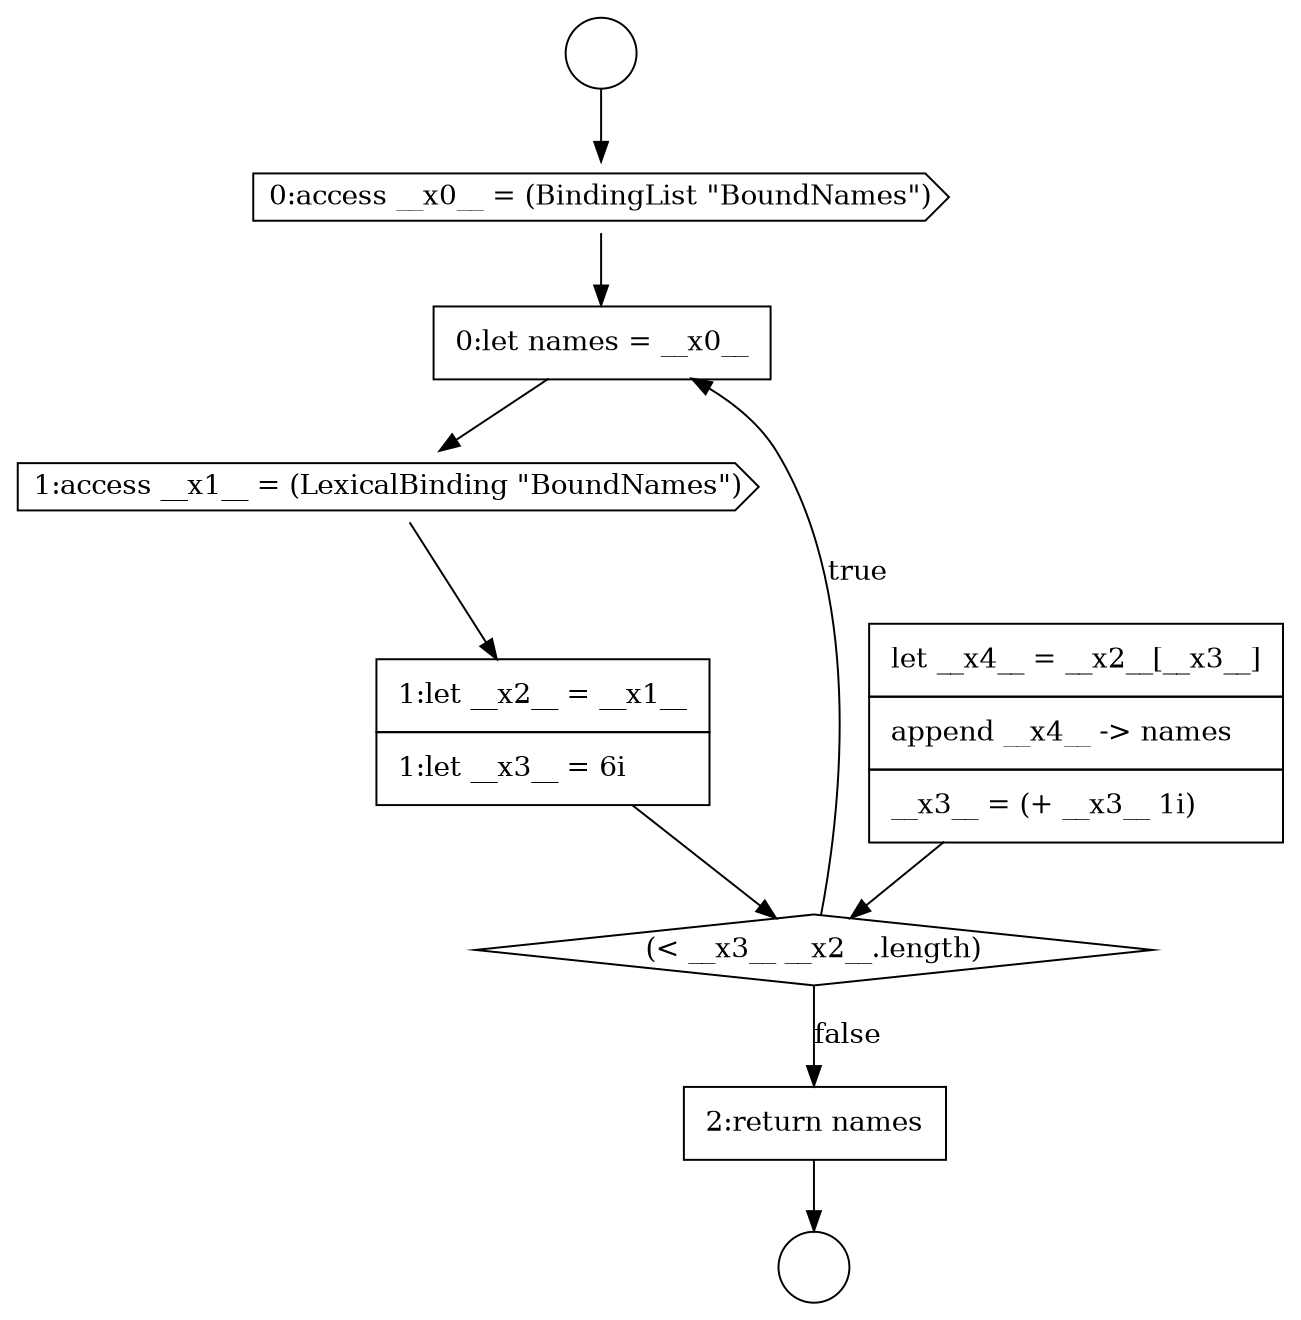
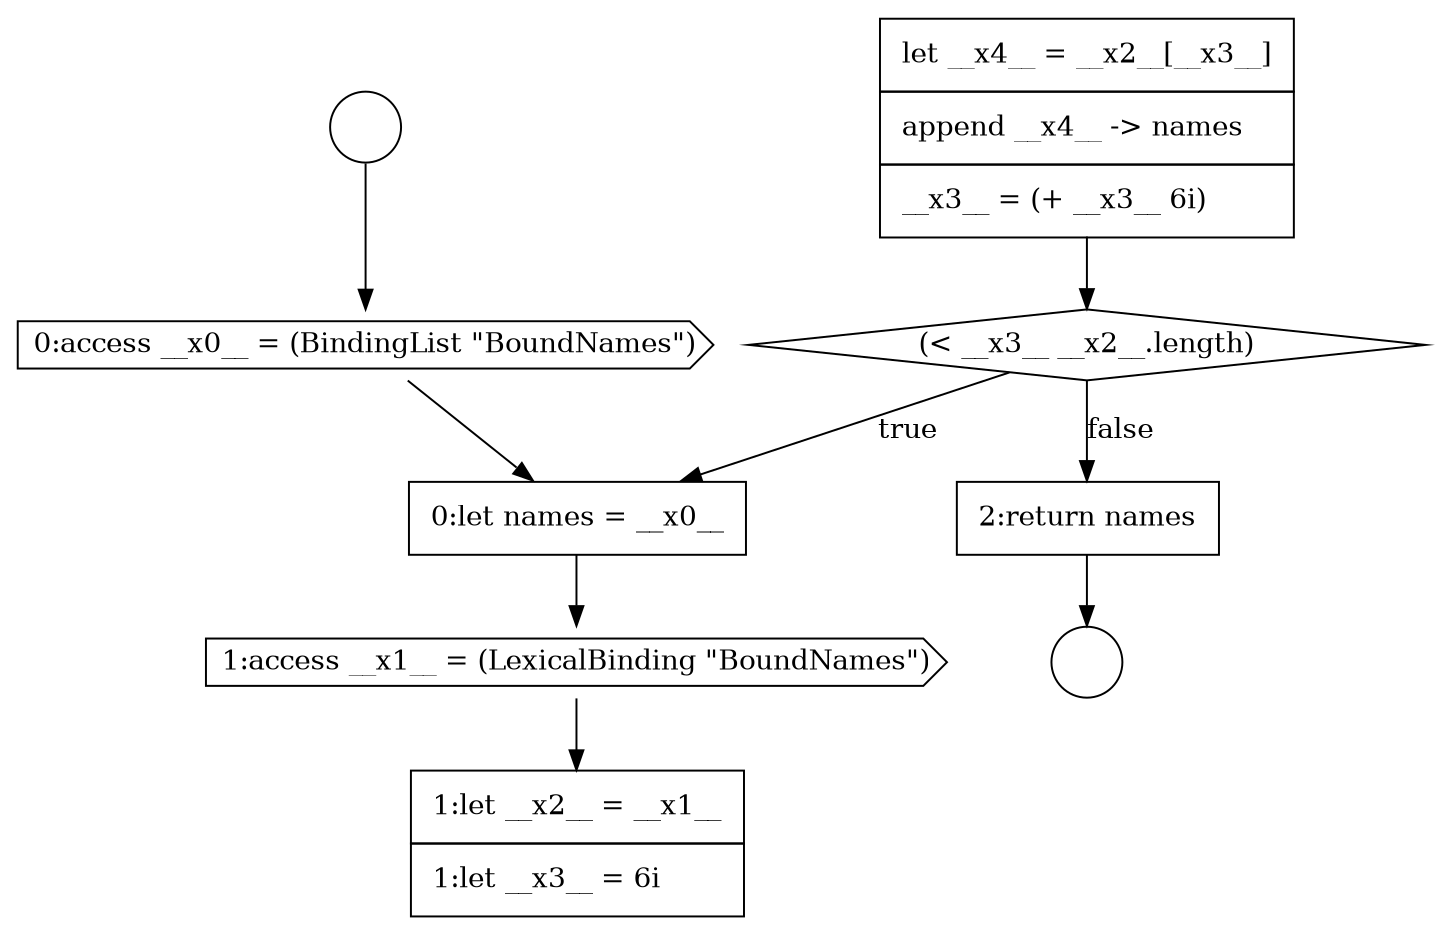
(1044, 805) -> (1054, 200)
(696, 856) -> none
